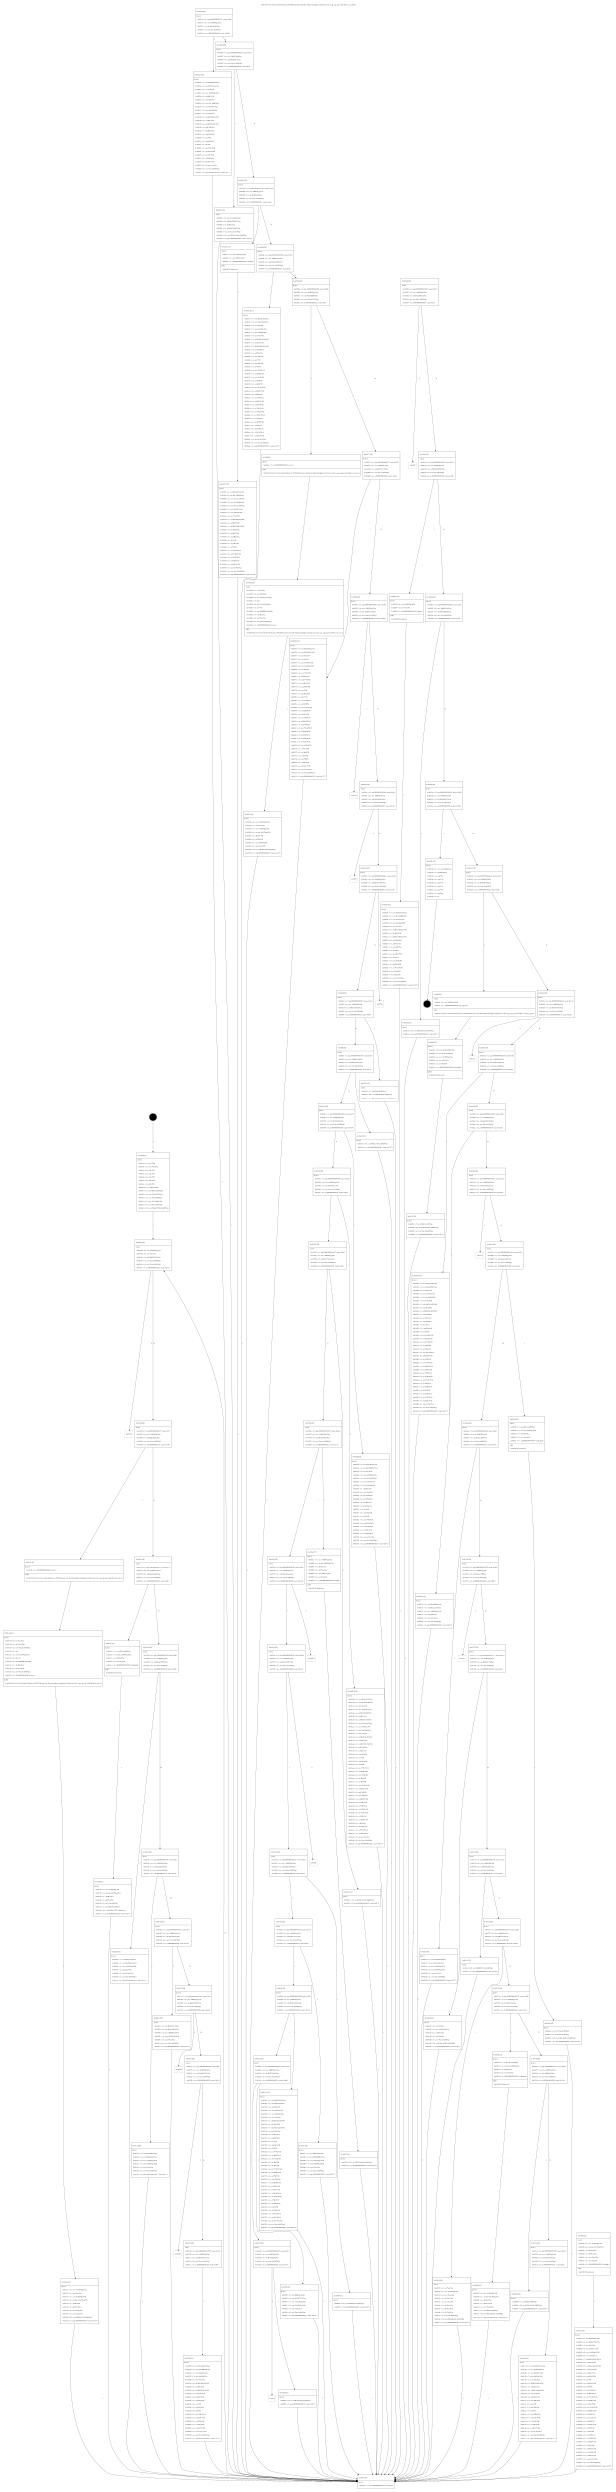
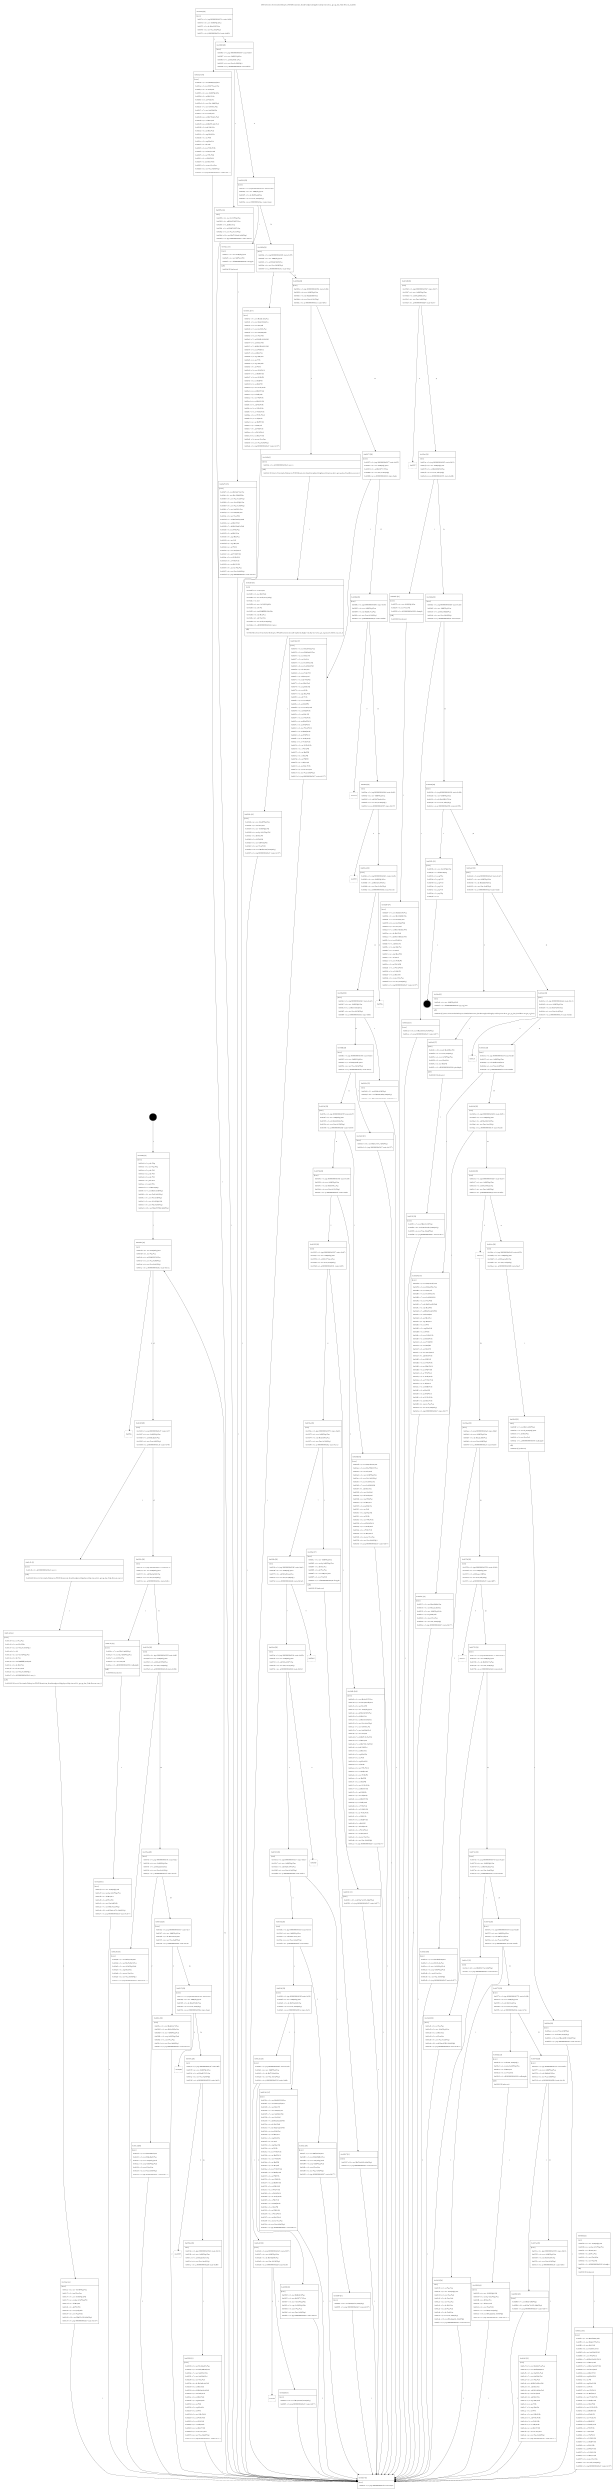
(492, 1344) -> (480, 1339)
